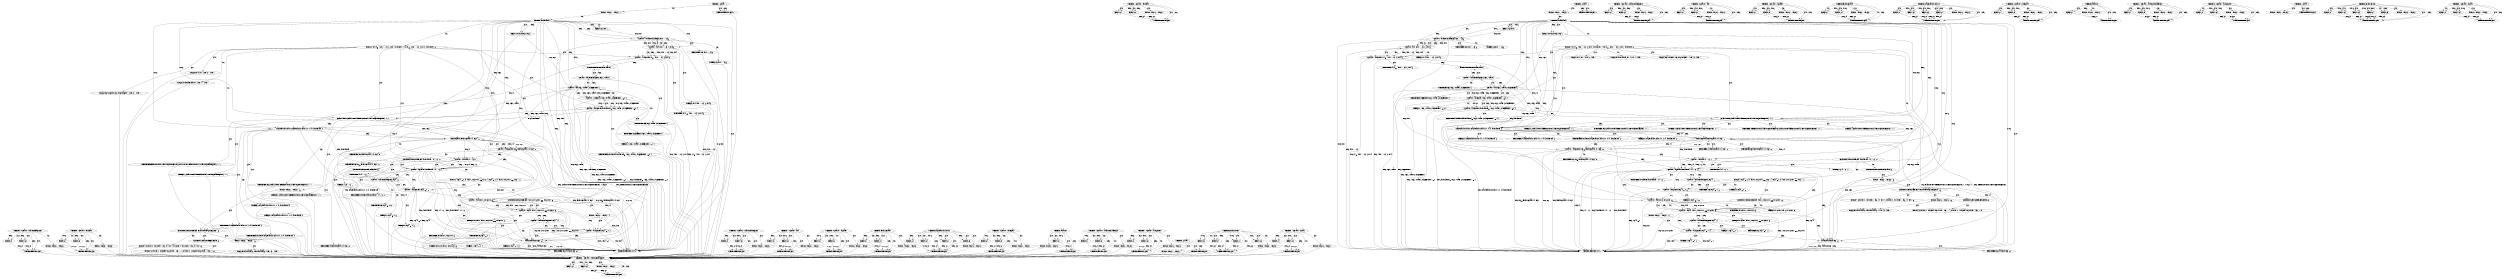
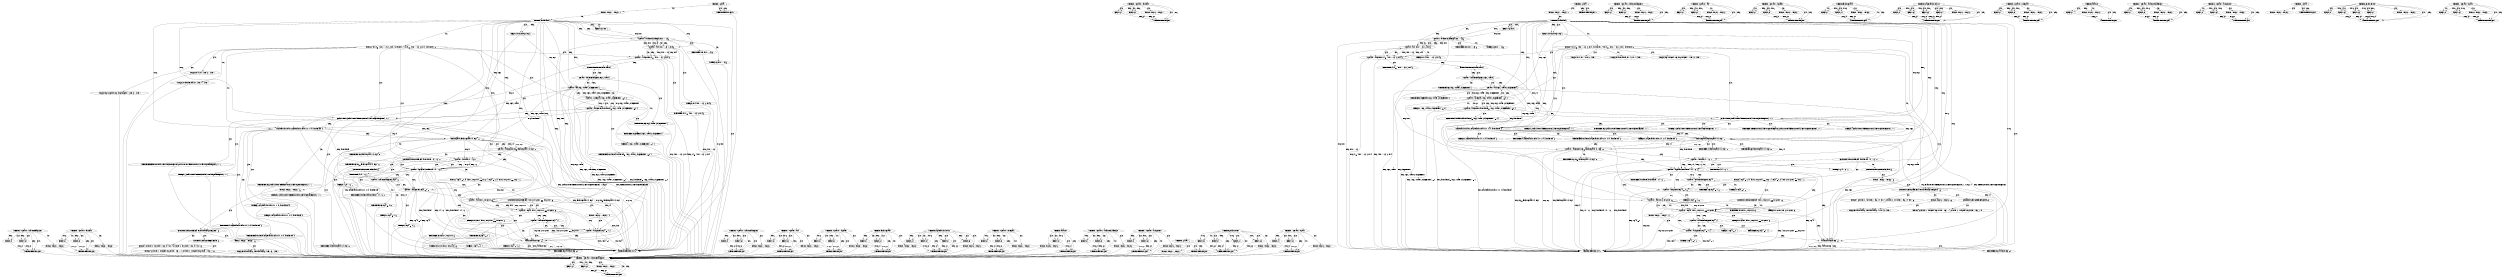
(2385, 12) -> none
